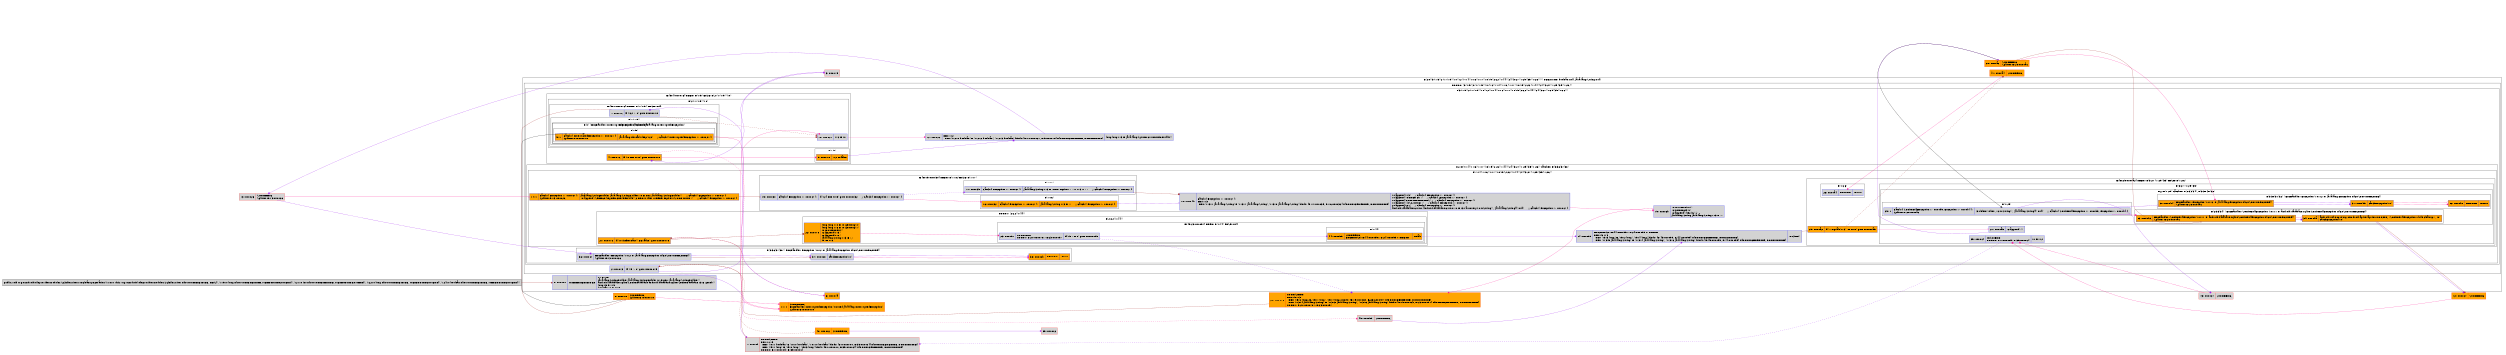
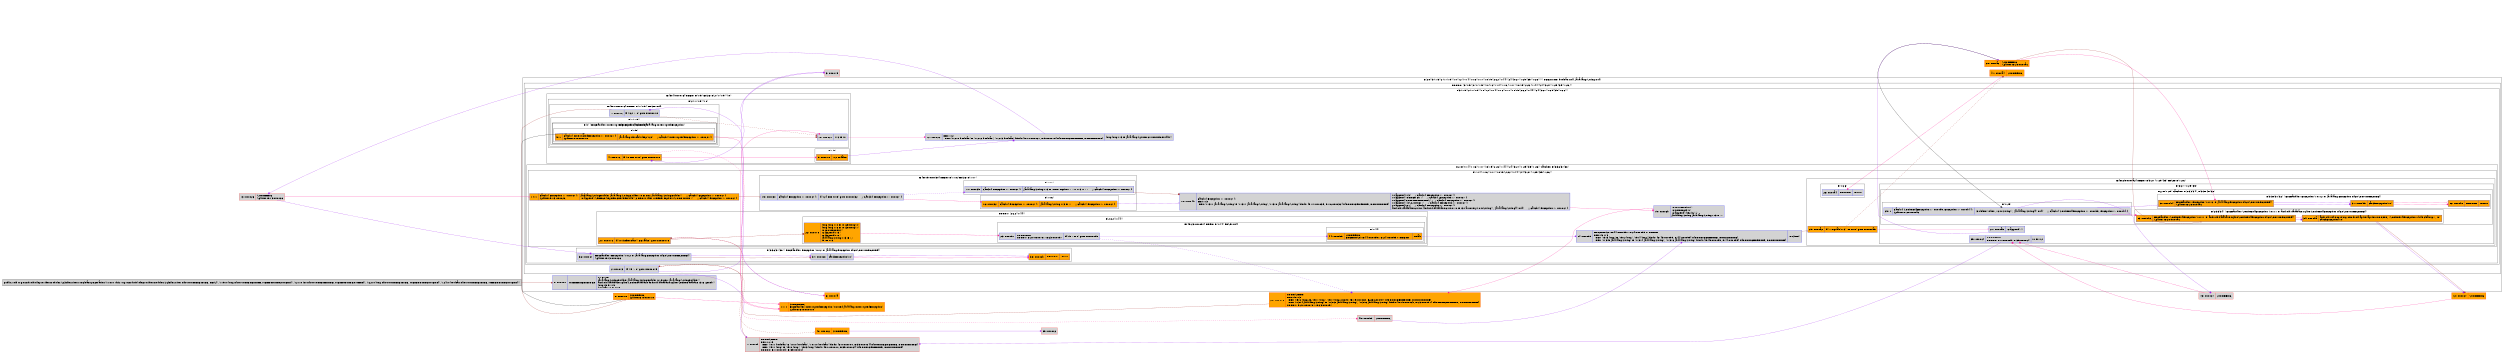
(1994, 238) -> (1994, 238)
(832, 296) -> (832, 296)
(1470, 342) -> (1470, 342)
